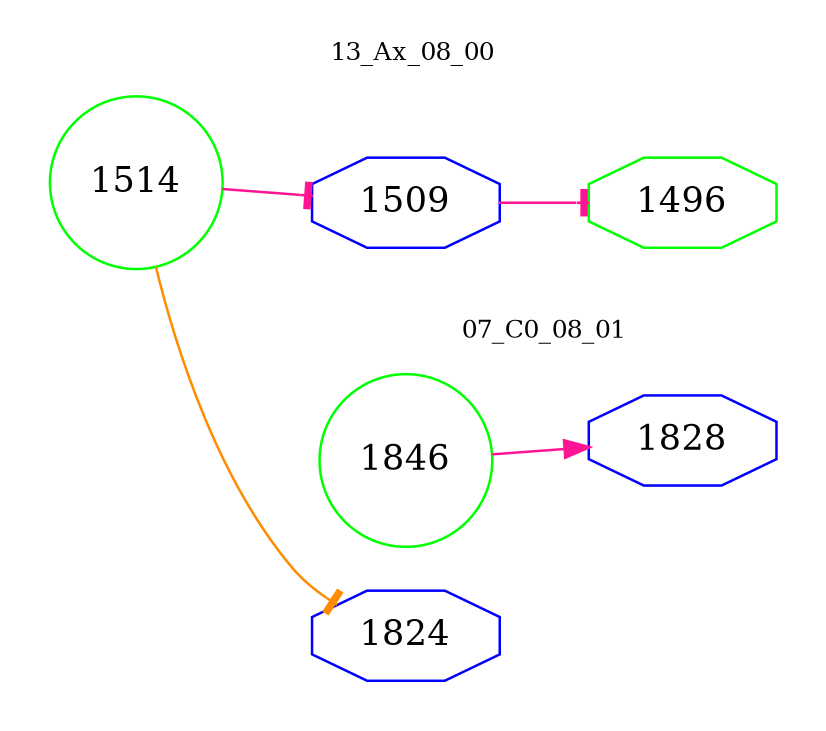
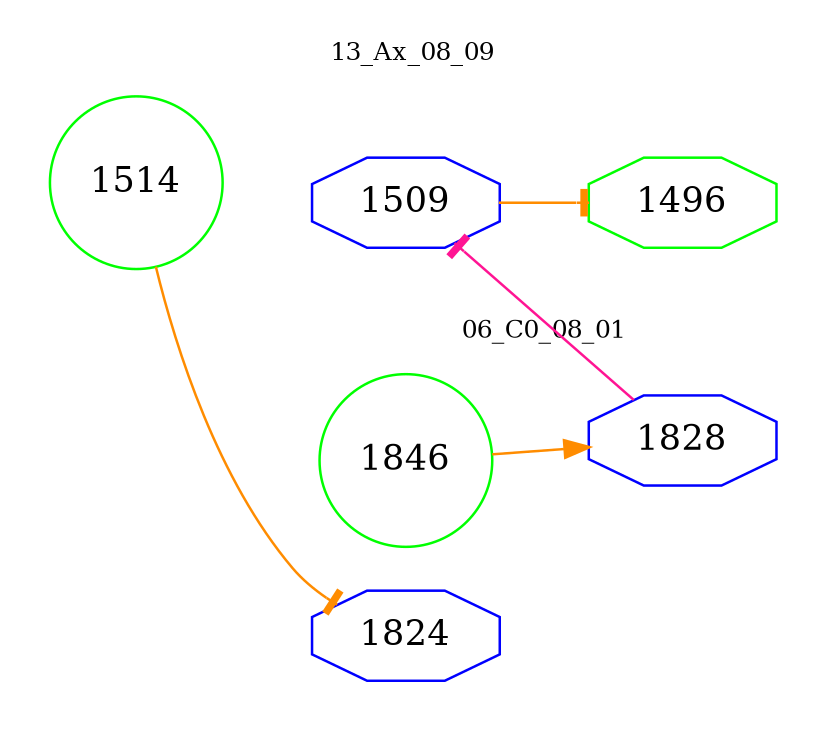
(413, 54) -> (413, 54)
(261, 192) -> (549, 326)
(537, 203) -> (537, 203)
(544, 332) -> (544, 332)
(528, 452) -> (528, 452)
